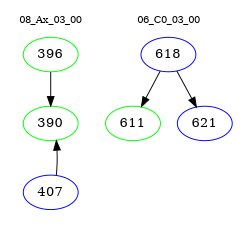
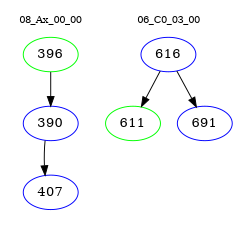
(51, 21) -> (51, 21)
(168, 55) -> (168, 55)
(51, 123) -> (51, 123)
(205, 123) -> (205, 123)
(57, 163) -> (44, 153)
